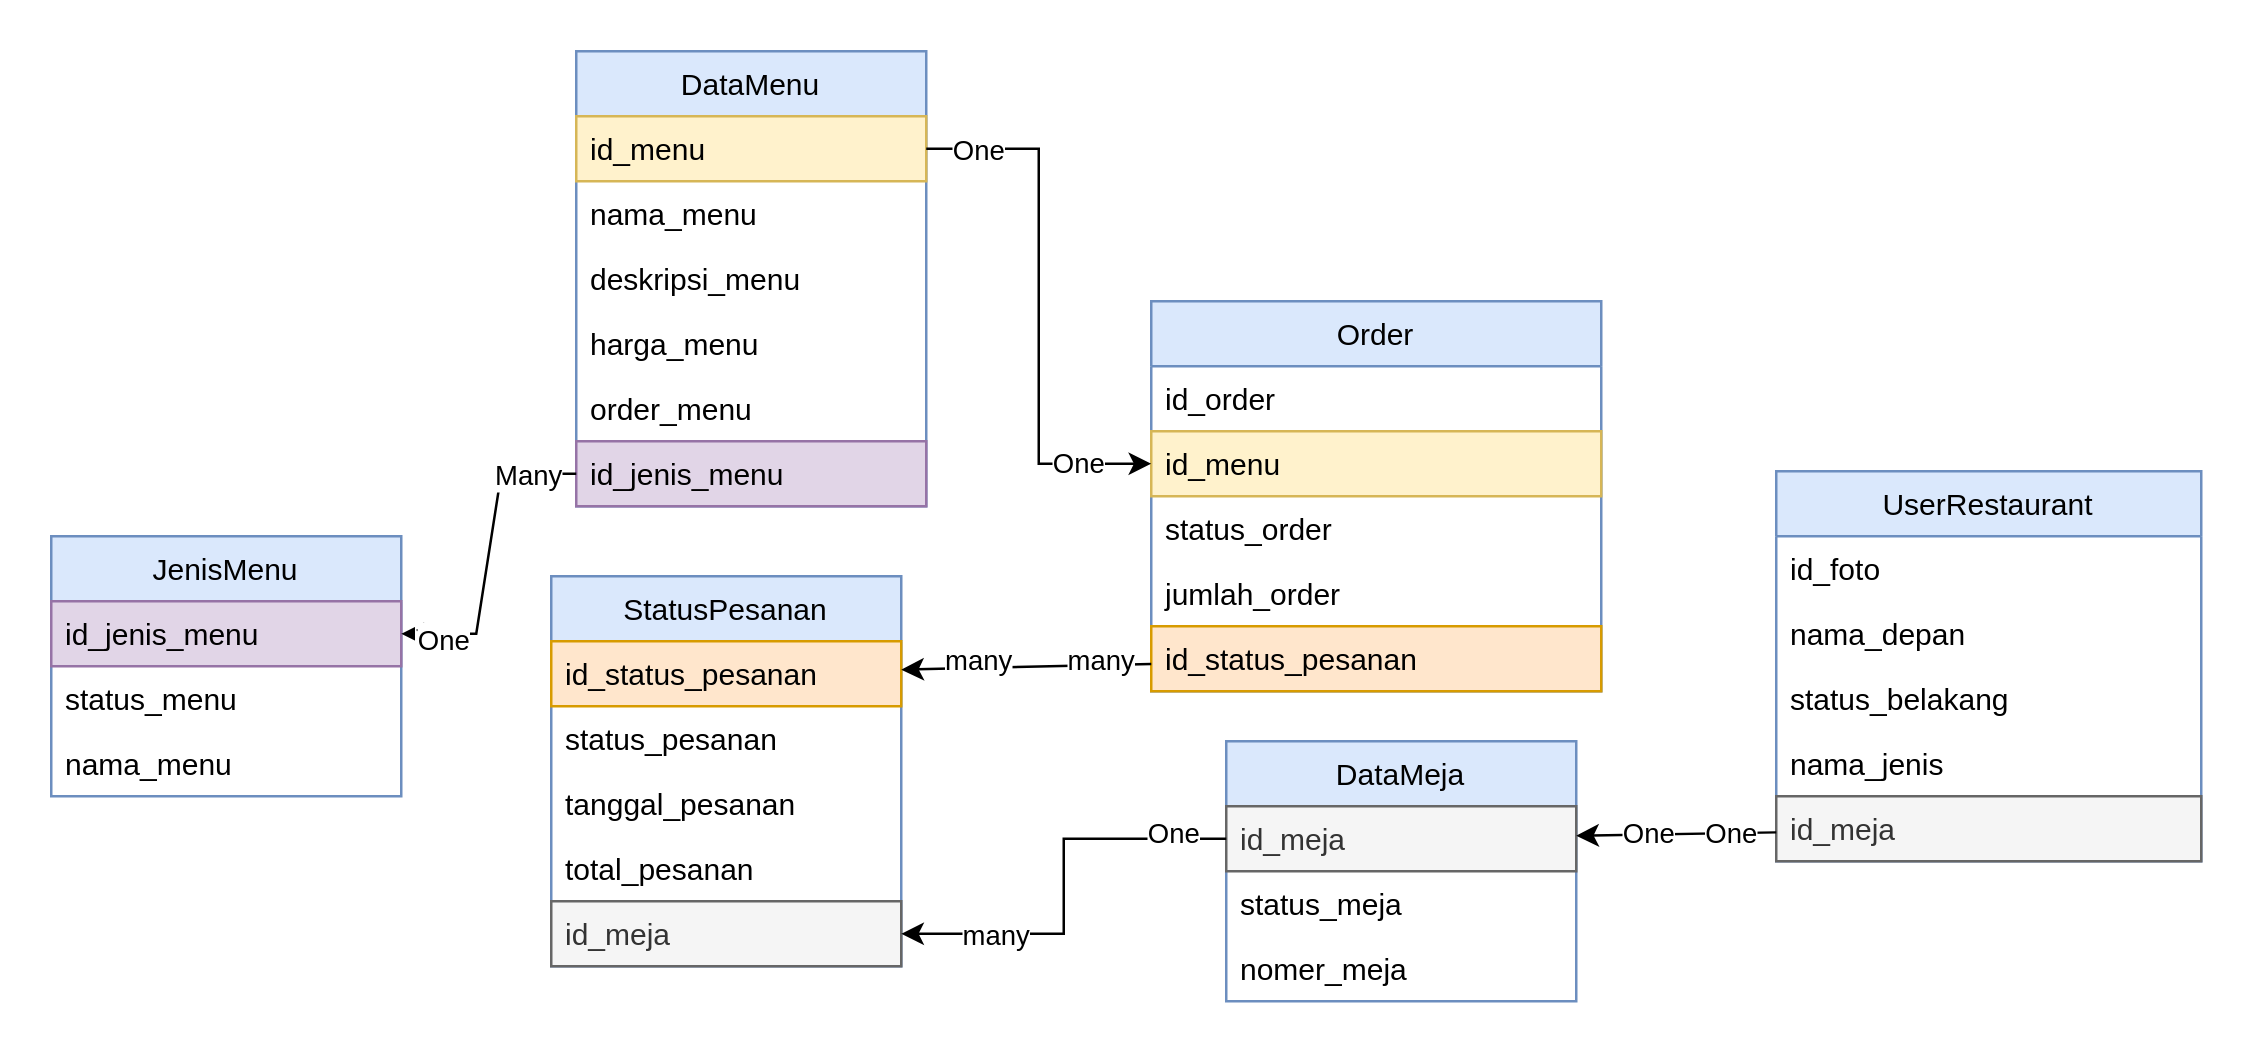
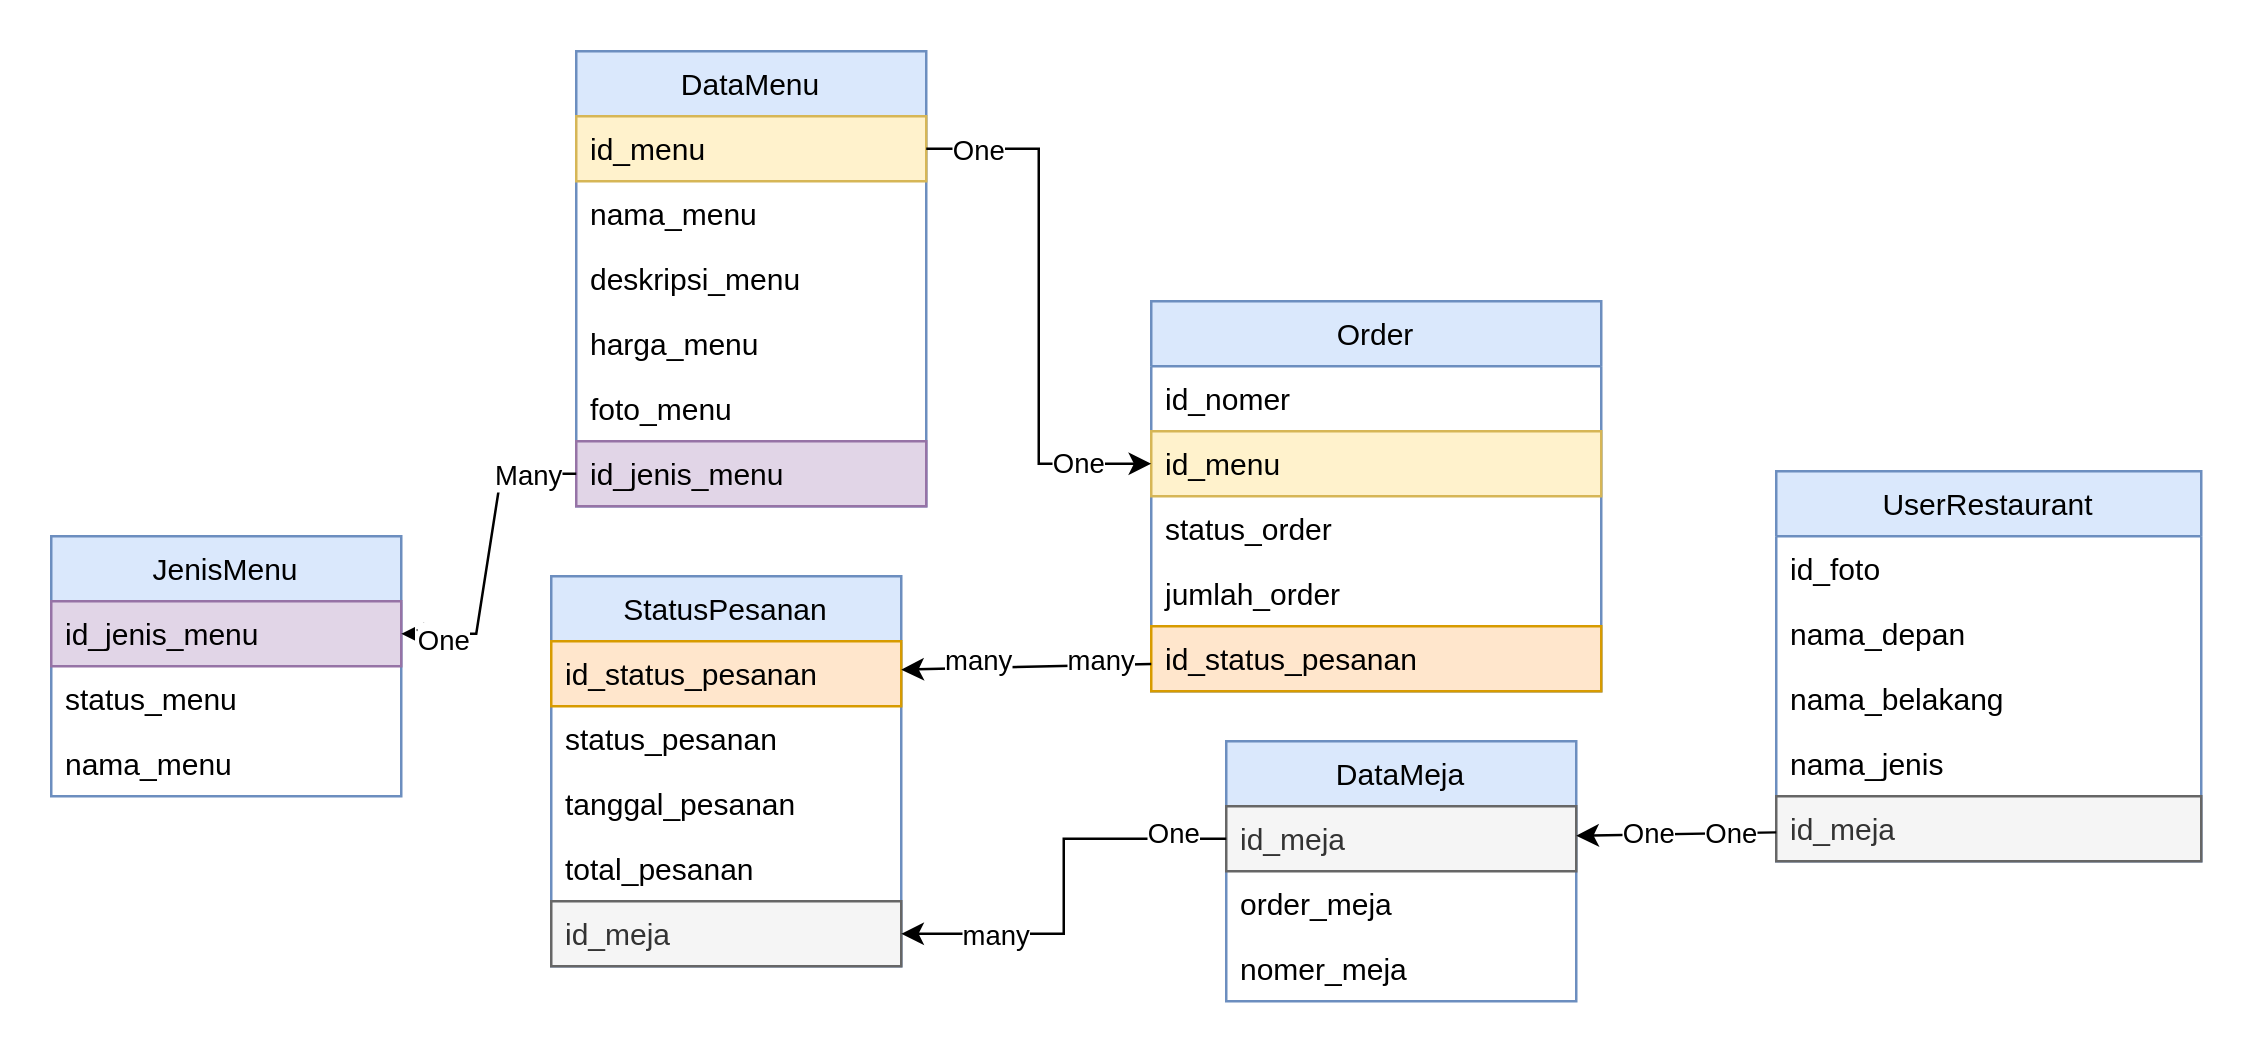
(1228, 400) -> (1228, 400)
(674, 410) -> (666, 410)
(1912, 700) -> (1895, 700)
(1332, 905) -> (1324, 905)
